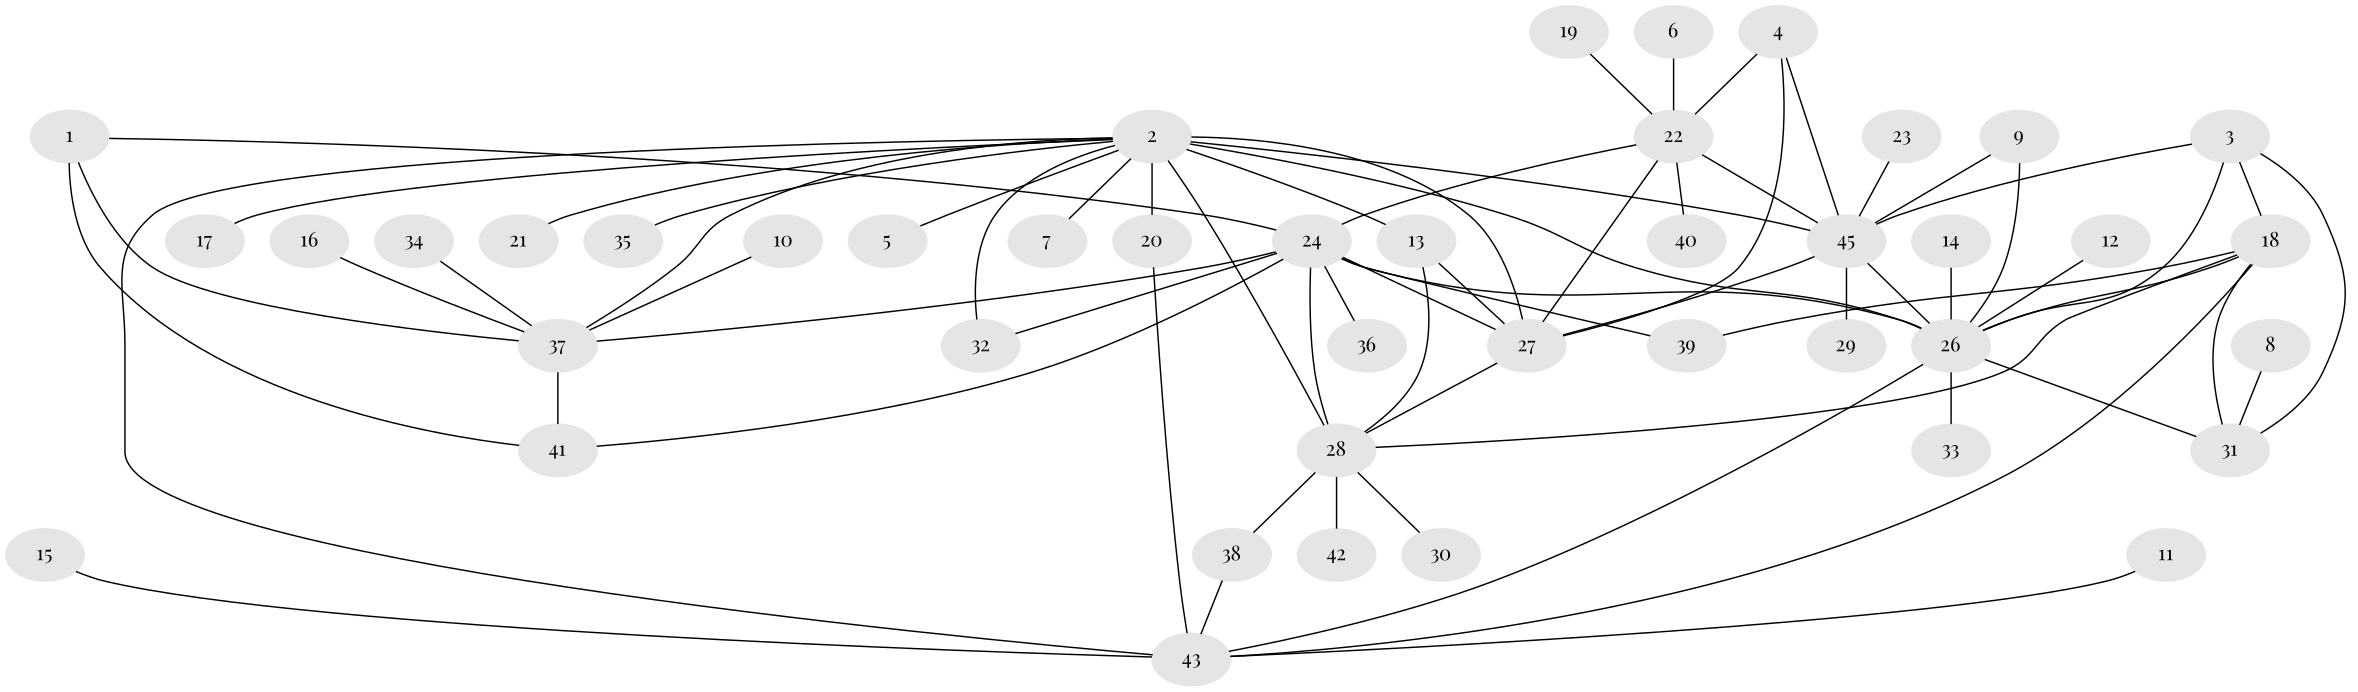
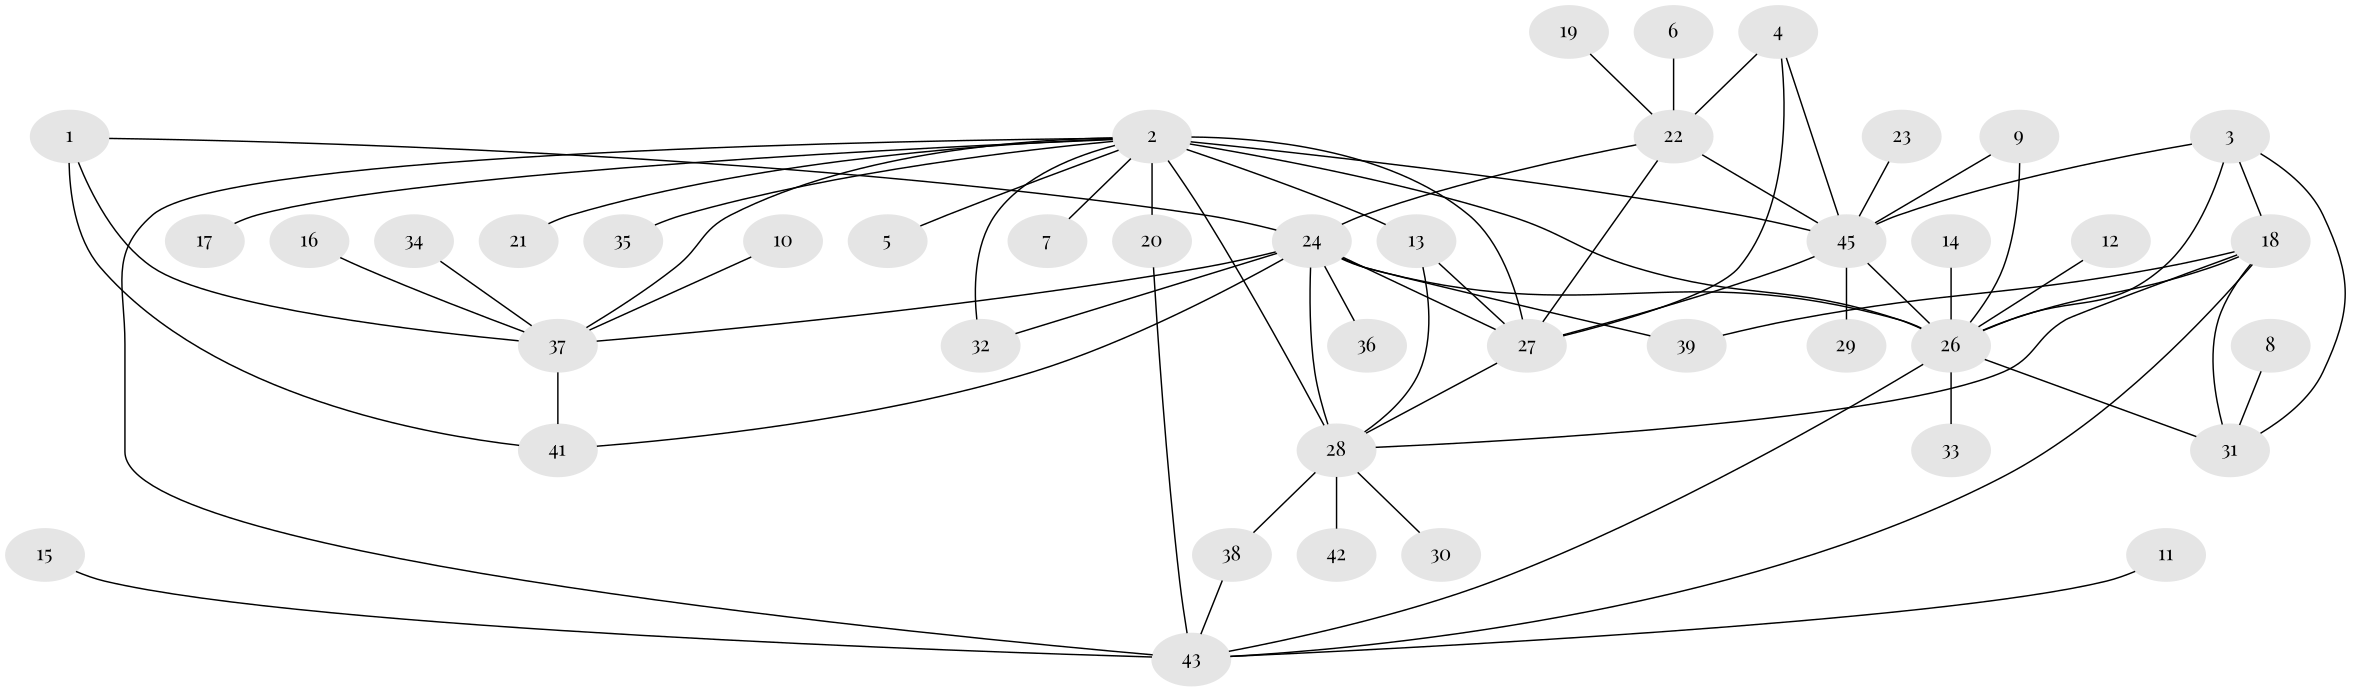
(1687, 241) -> none
